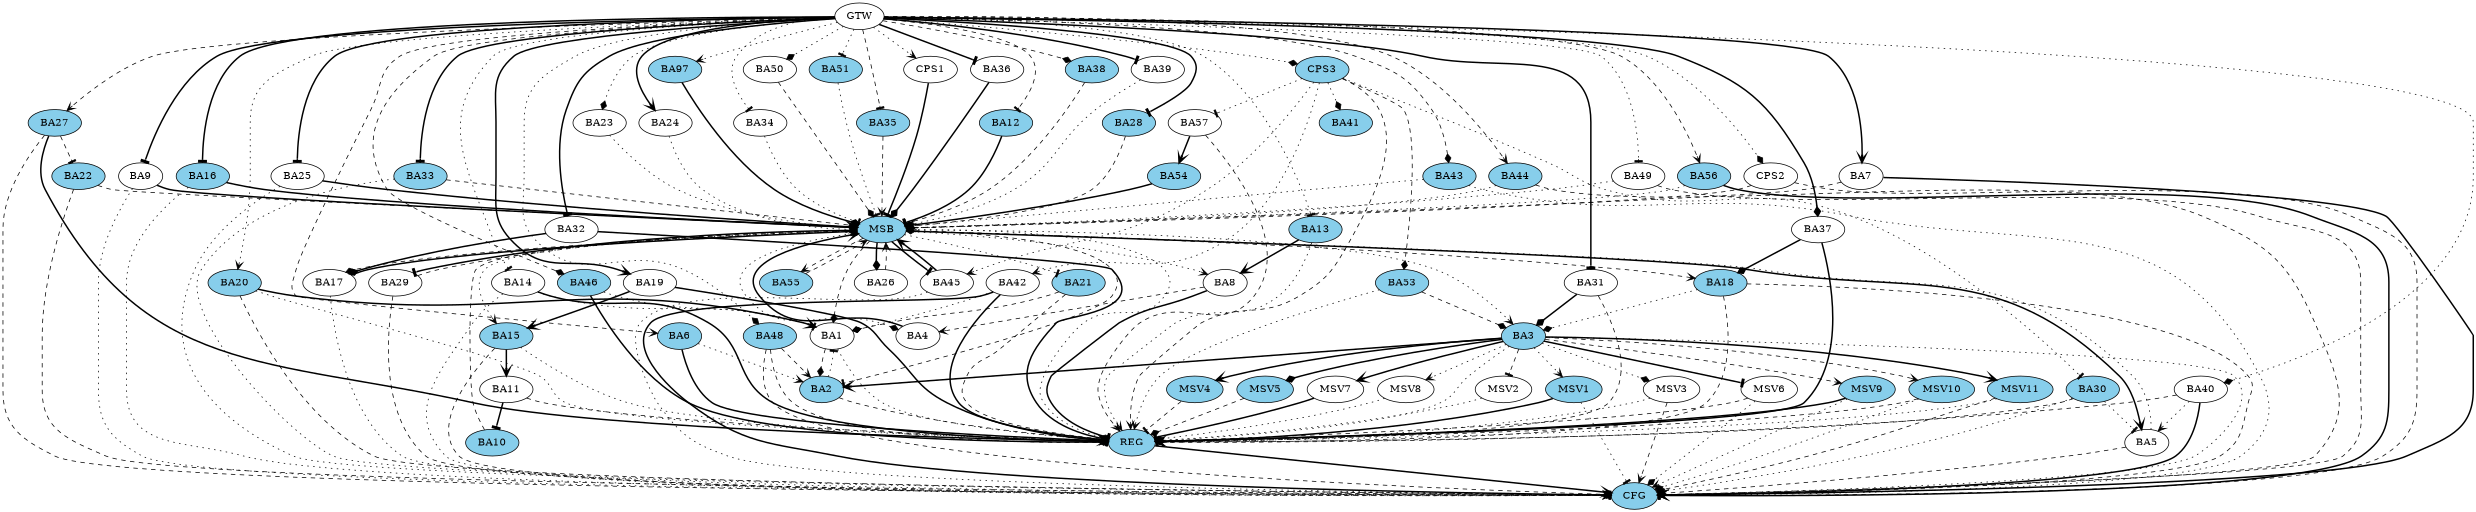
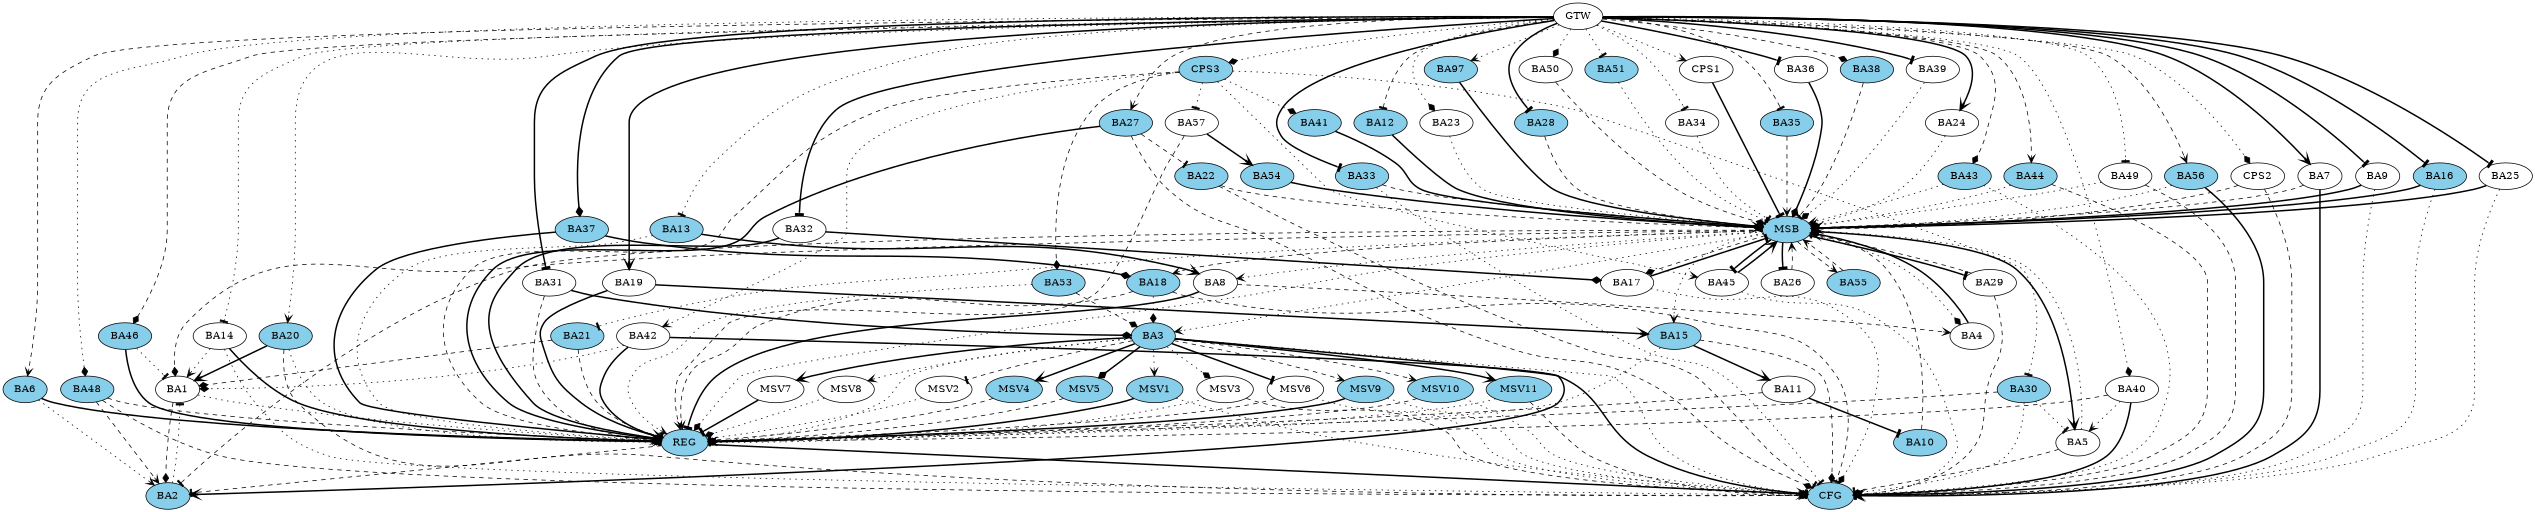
none -> (1534, 208)
(1818, 229) -> (582, 229)
(876, 253) -> (1782, 254)
(971, 425) -> (357, 476)
